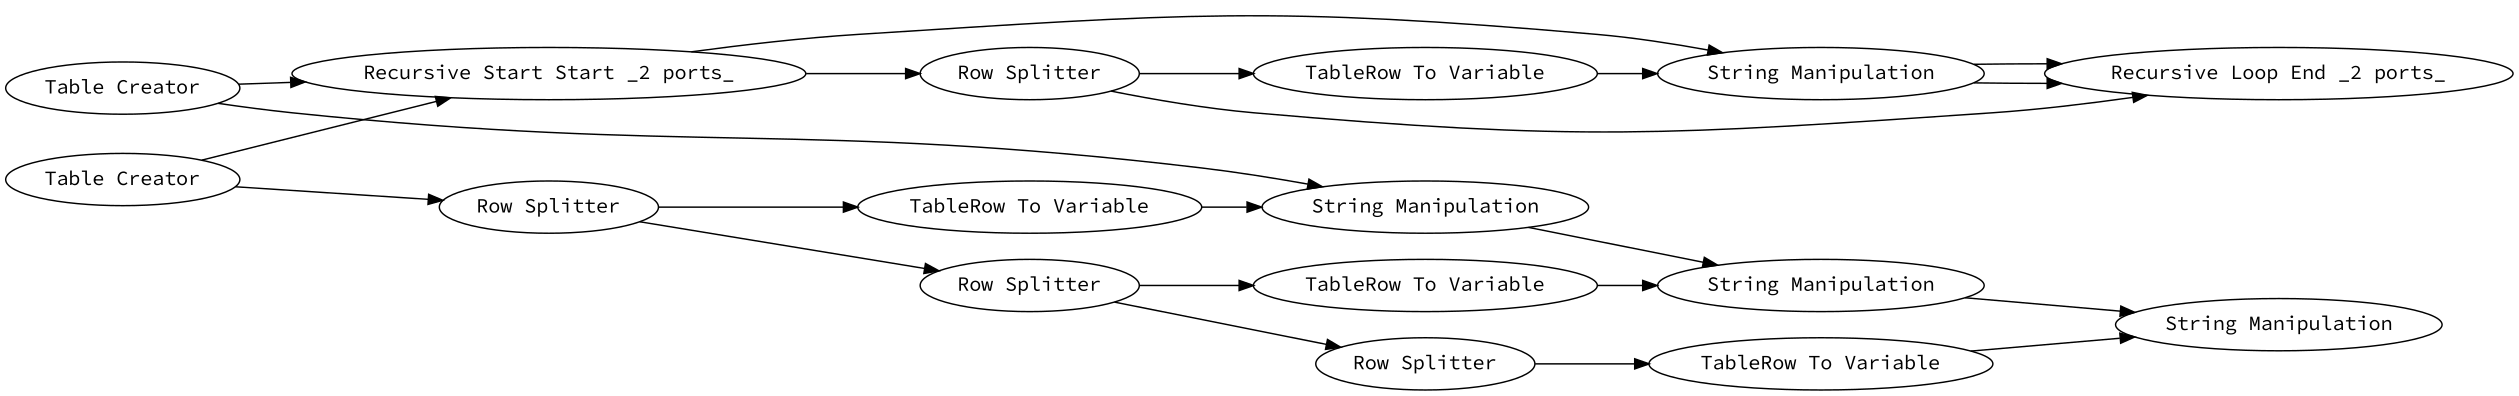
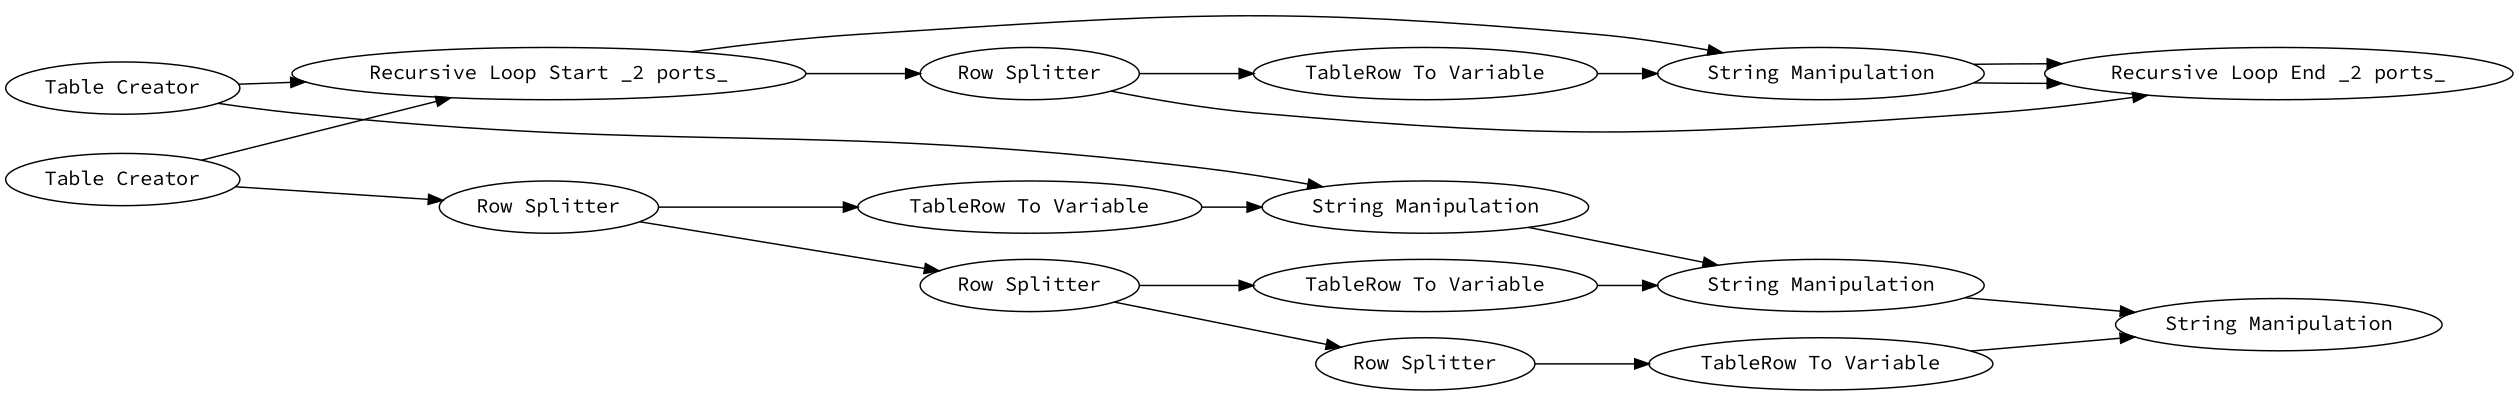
(549, 74) -> (549, 74)
